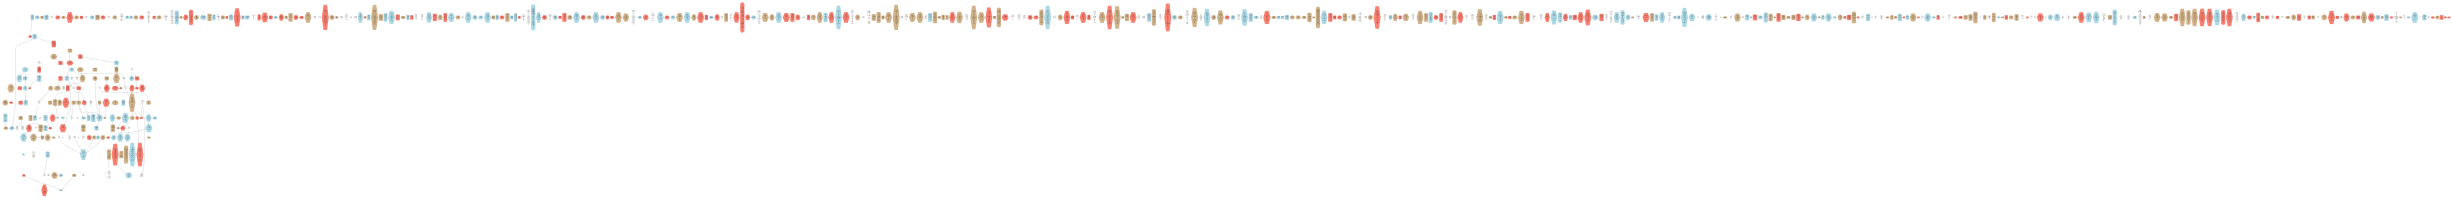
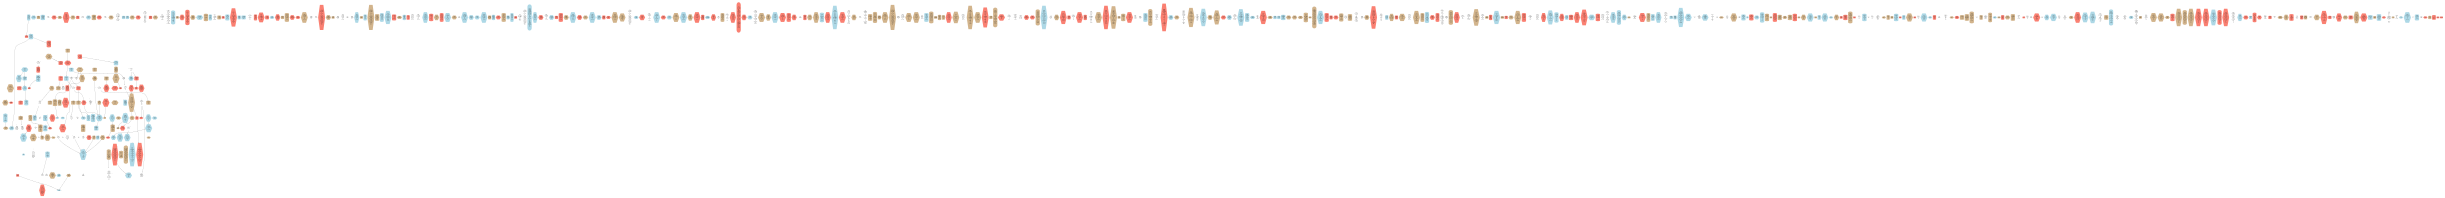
(2262, 17) -> none
(57, 88) -> (58, 88)
